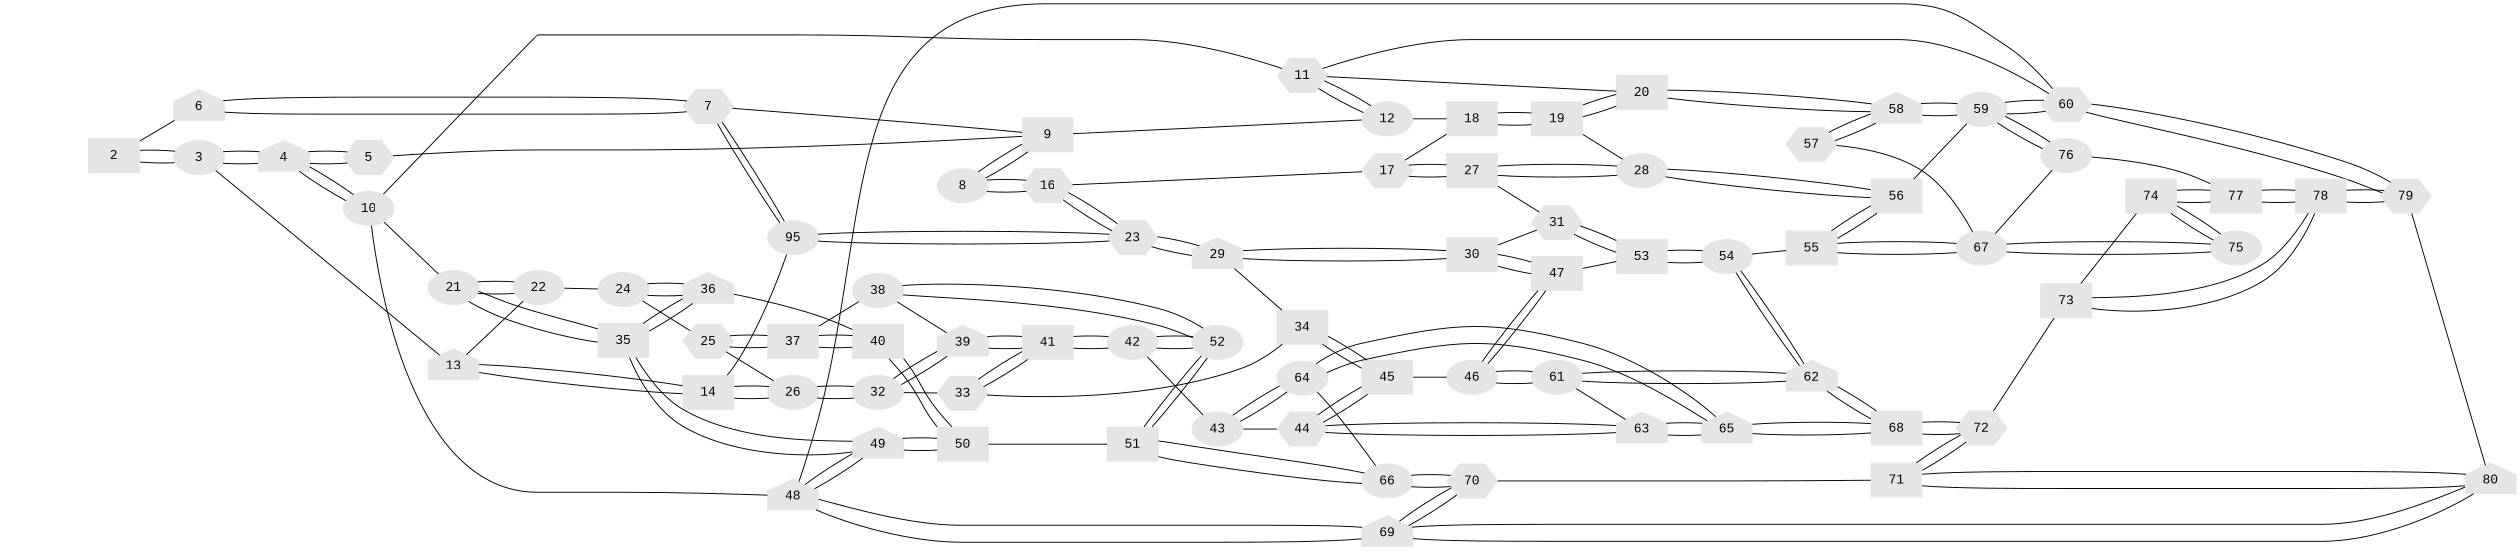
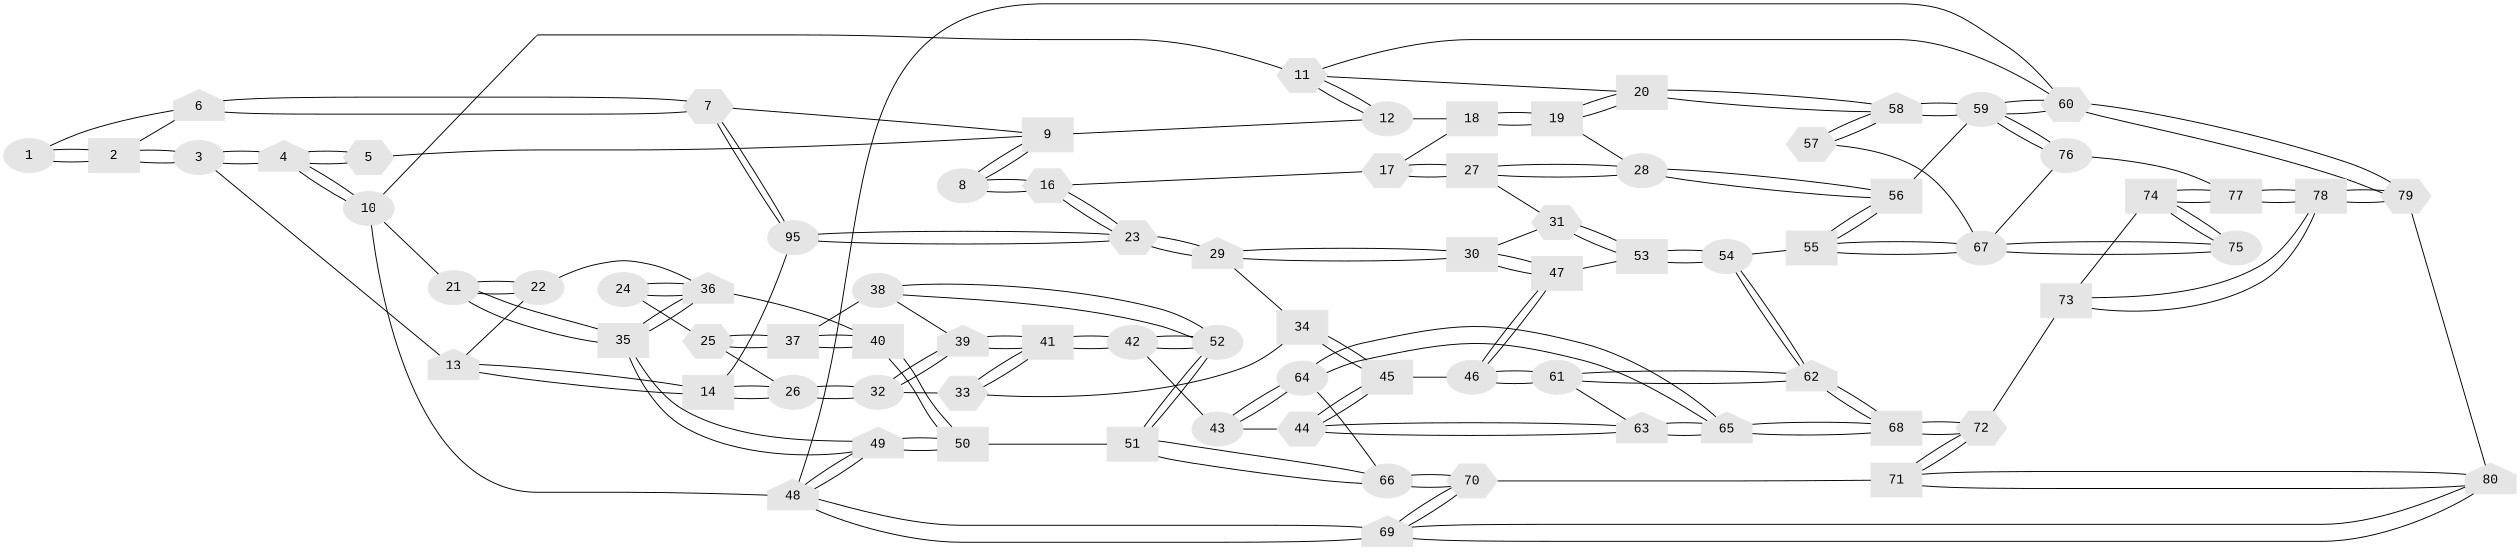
none -> (29, 156)
(581, 289) -> (625, 261)
